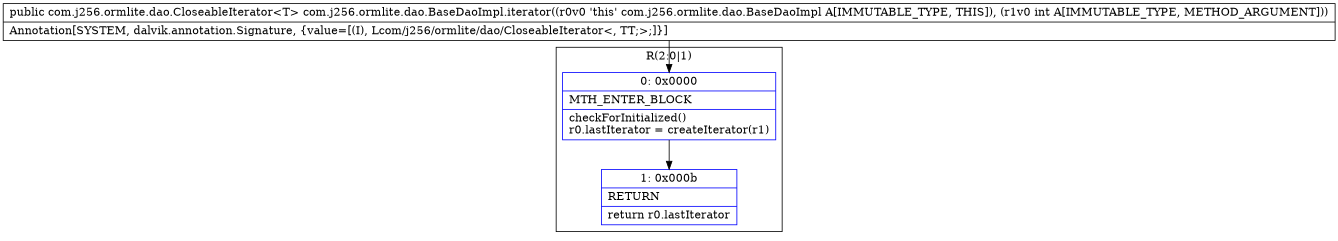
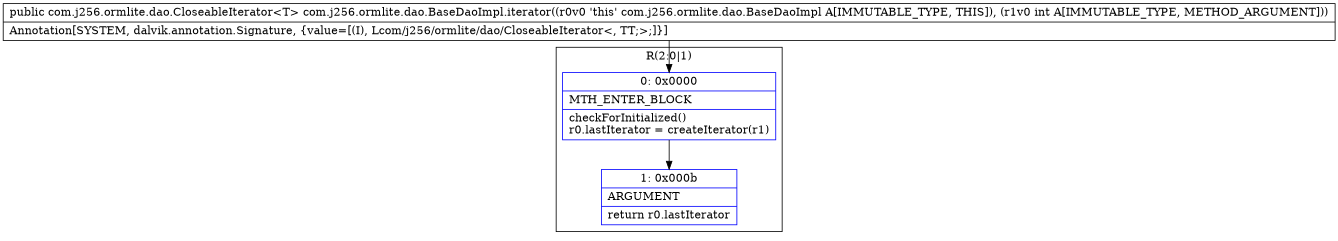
(634, 197) -> (644, 197)
